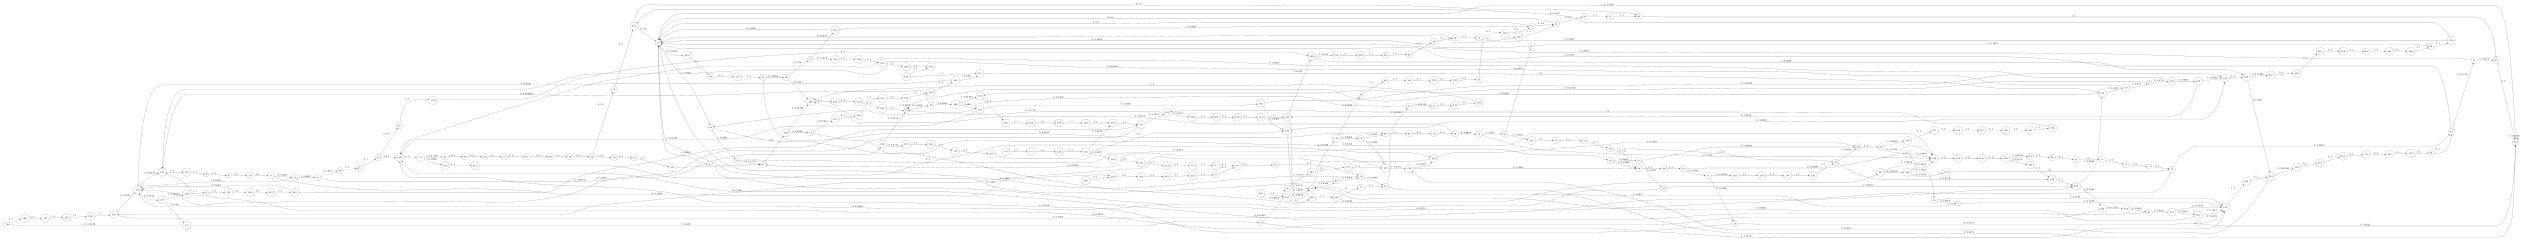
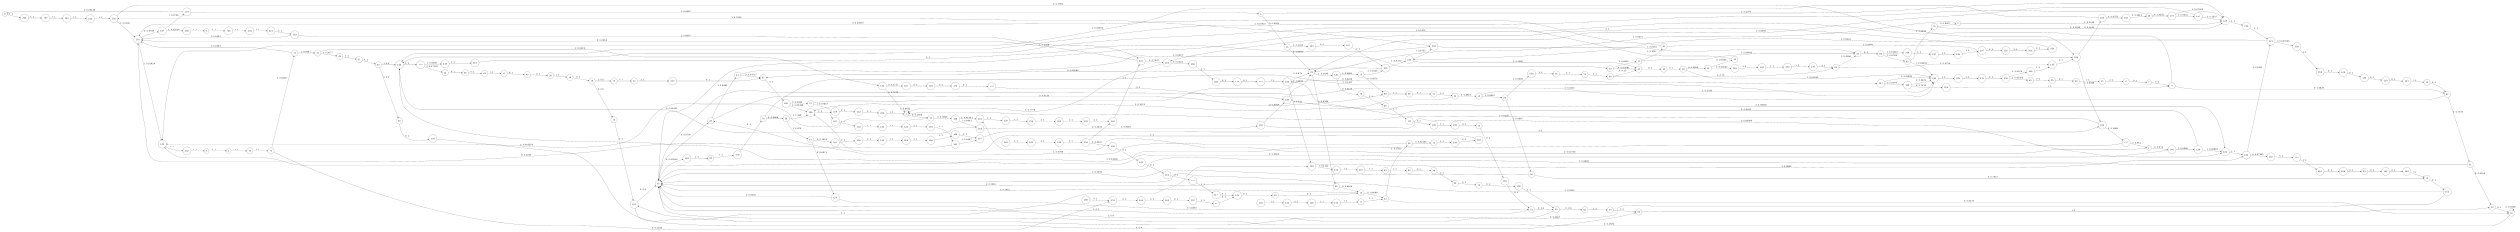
(918, 71) -> (943, 138)
(2198, 223) -> none
